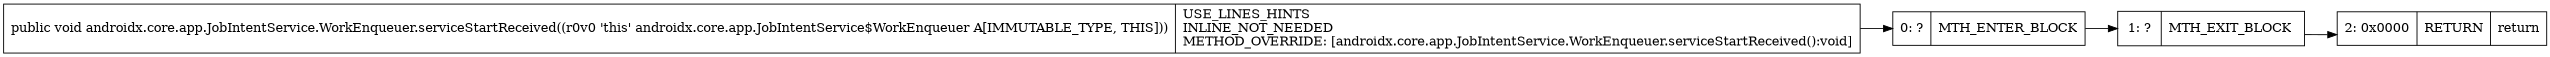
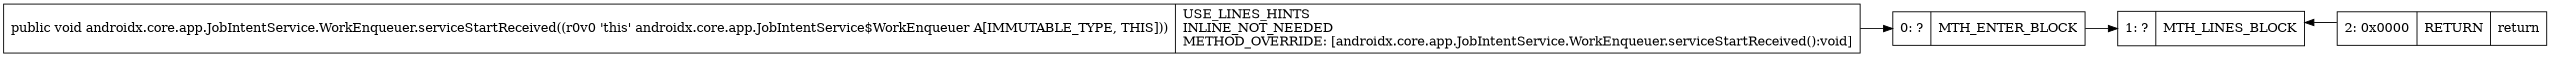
(2230, 28) -> (2230, 28)
(2316, 35) -> (2325, 22)
